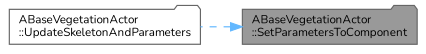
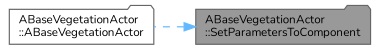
(105, 27) -> (82, 27)
